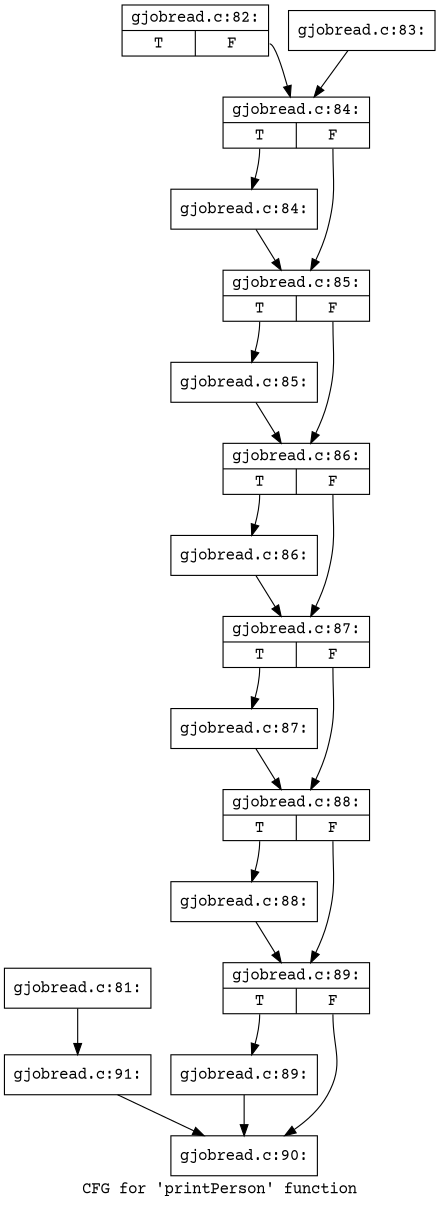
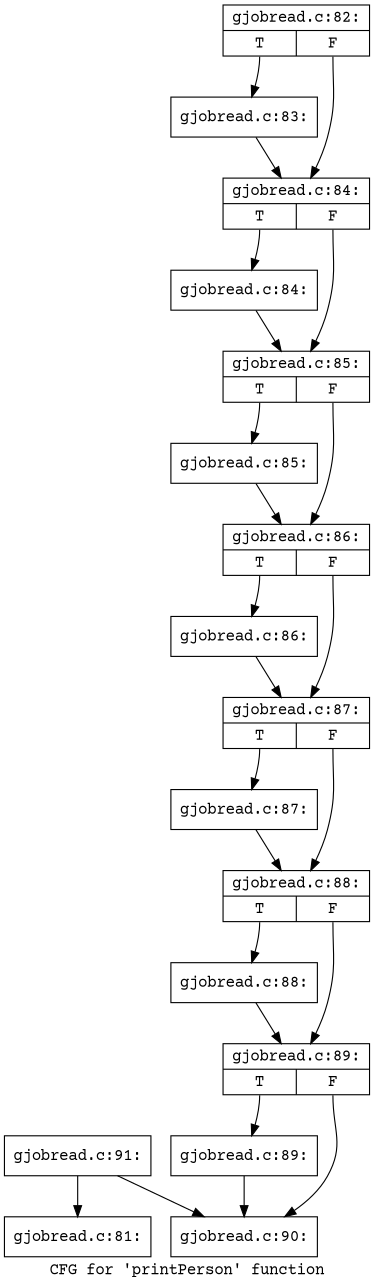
none -> (258, 72)
(78, 1026) -> (78, 1191)
